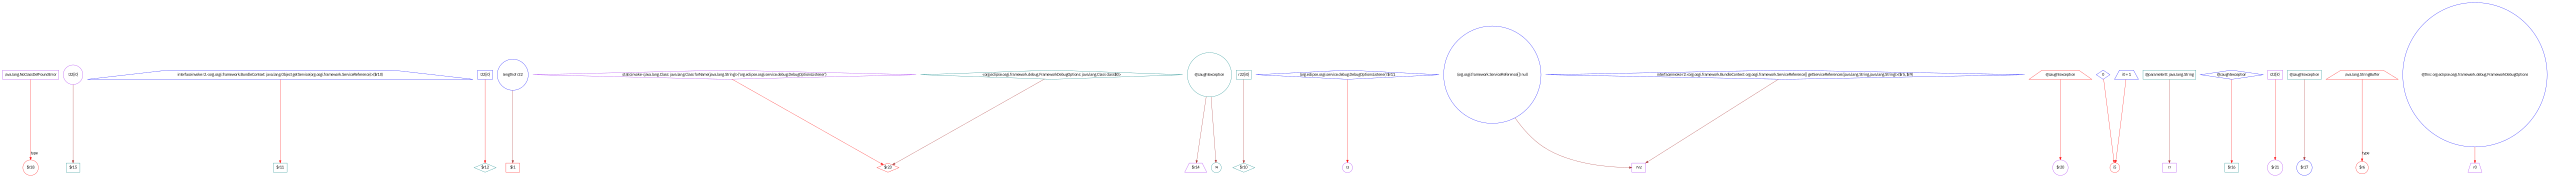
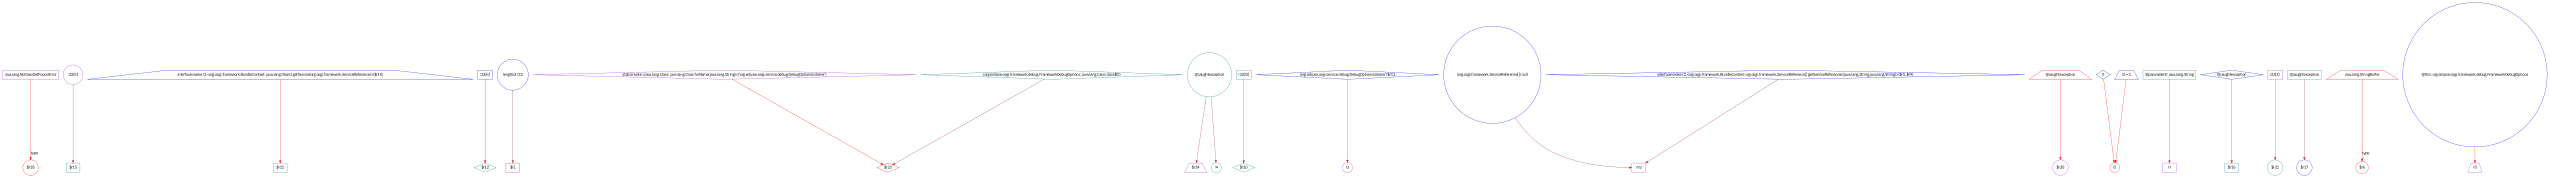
(2275, 168) -> (2275, 168)
